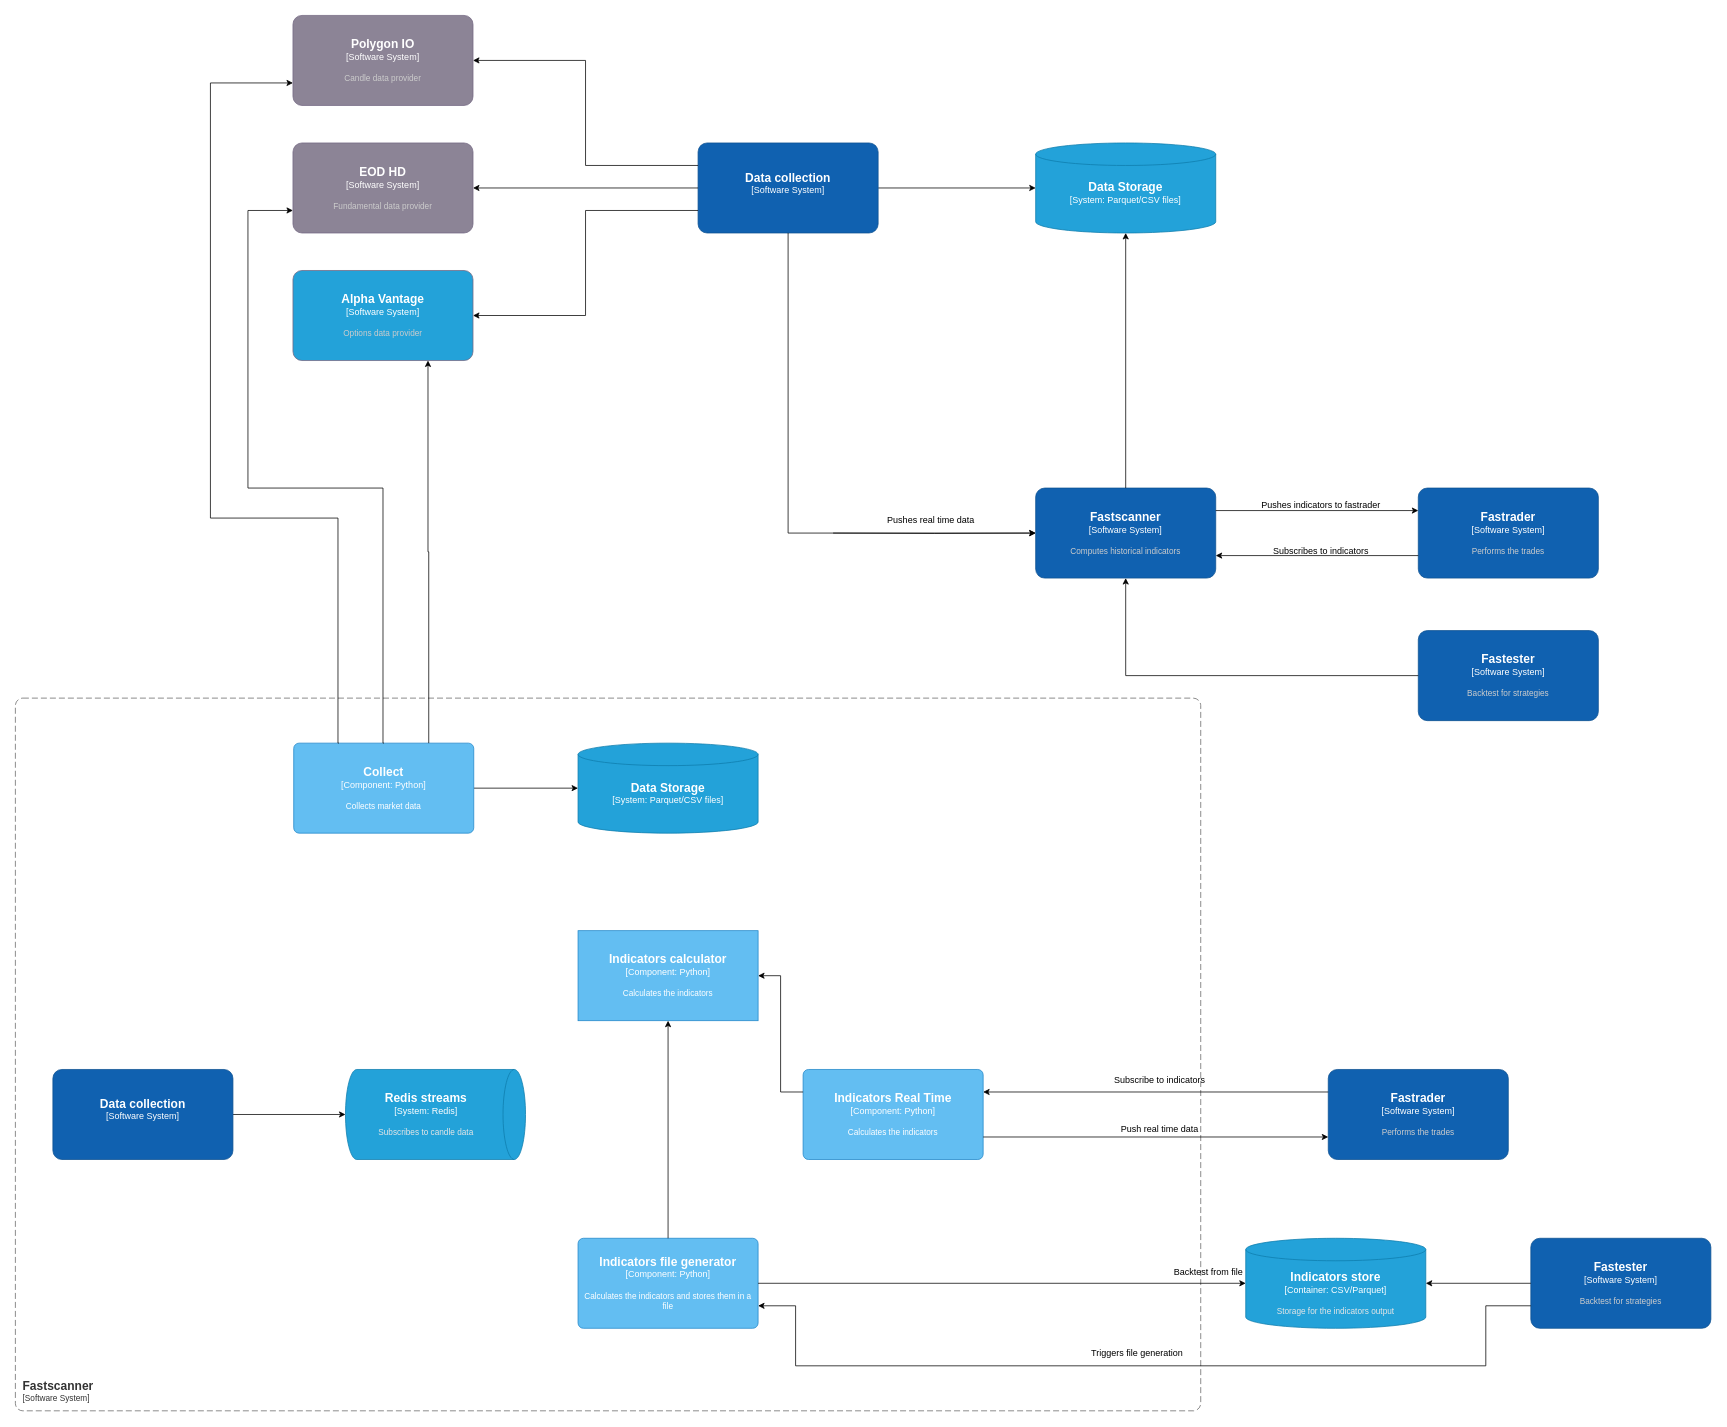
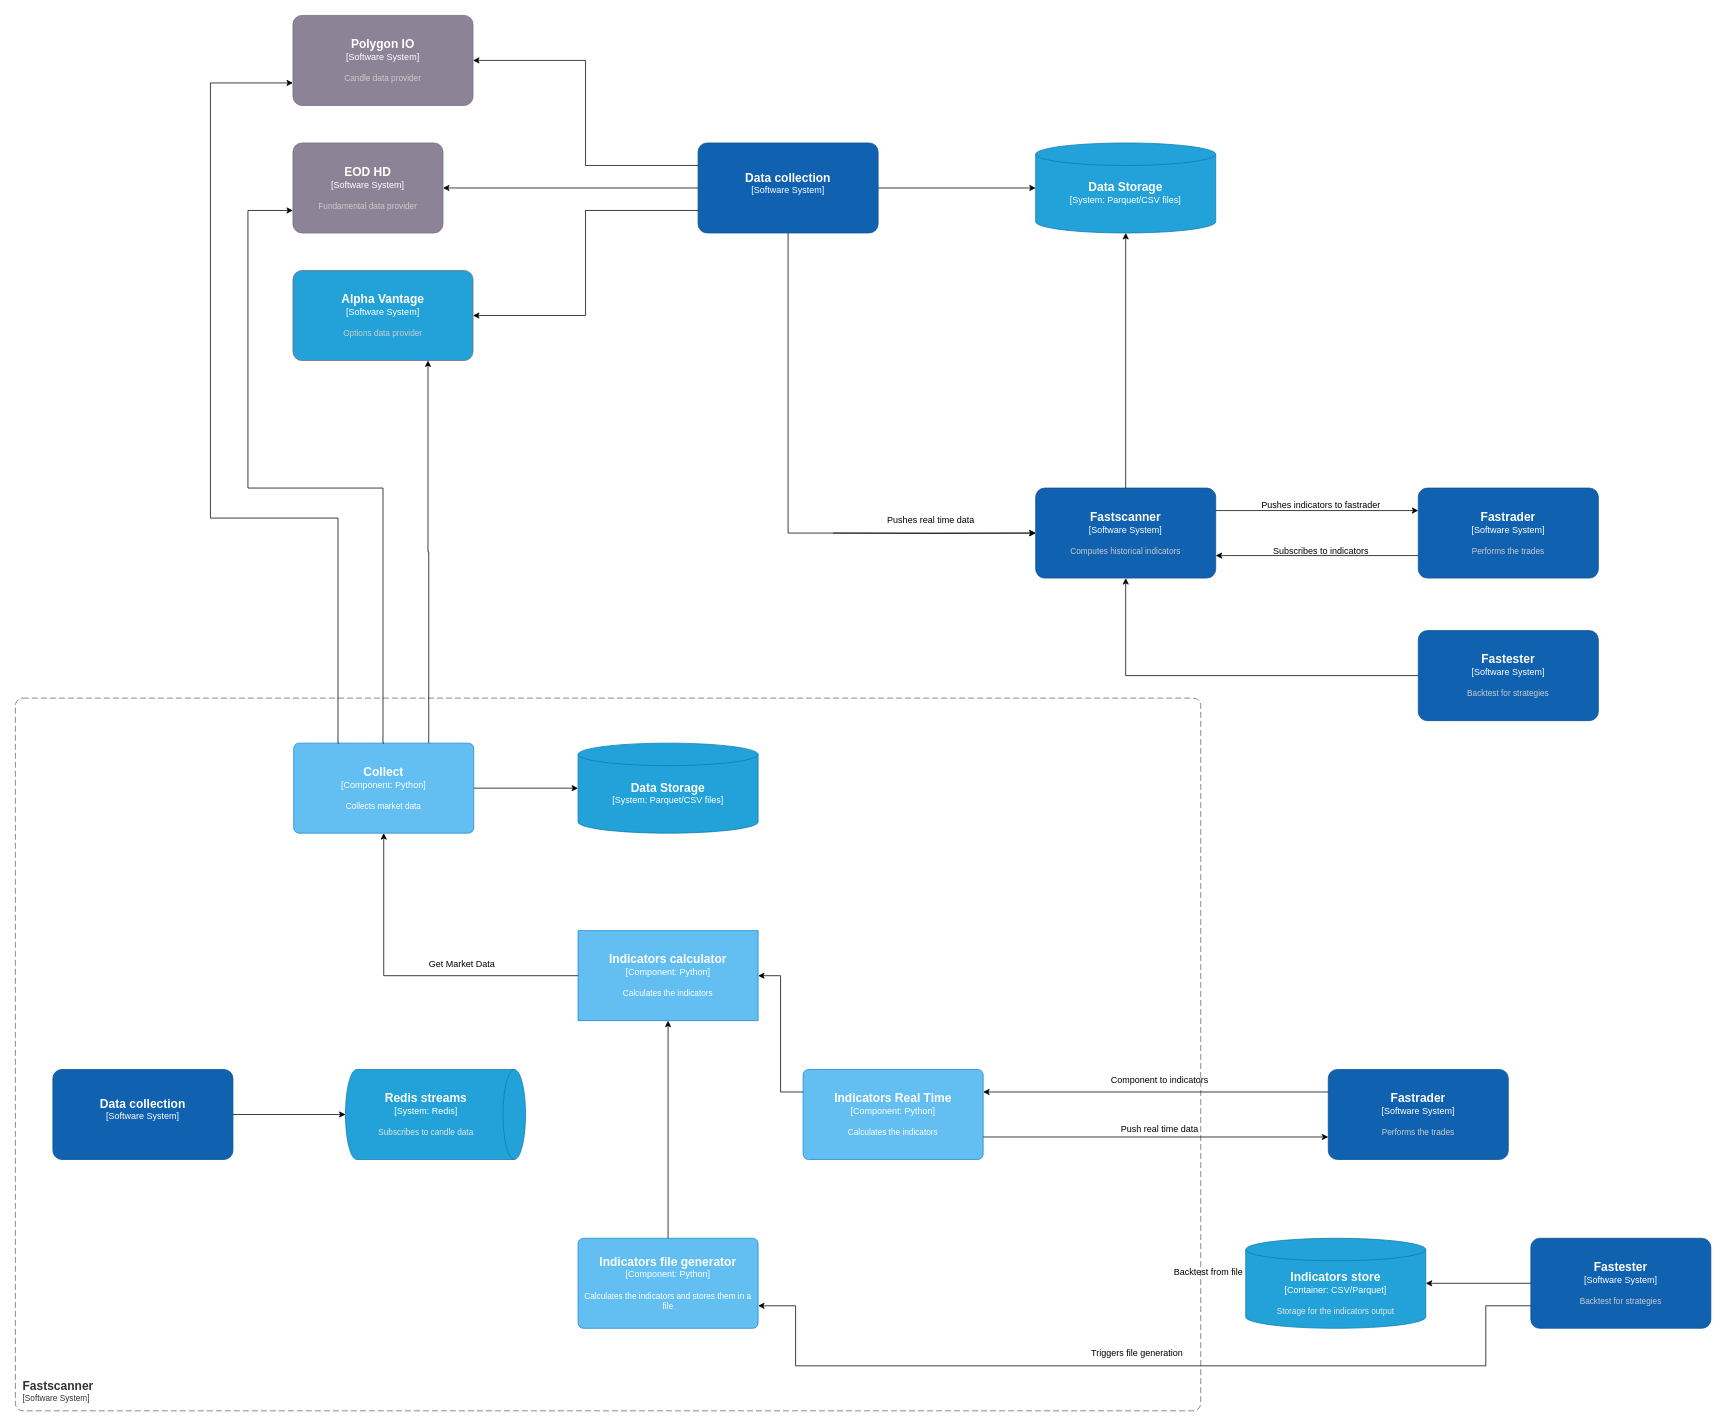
(383, 188) -> (368, 188)
none -> (462, 964)
none -> (413, 975)
(1160, 1080) -> (1160, 1080)
(999, 1283) -> none
